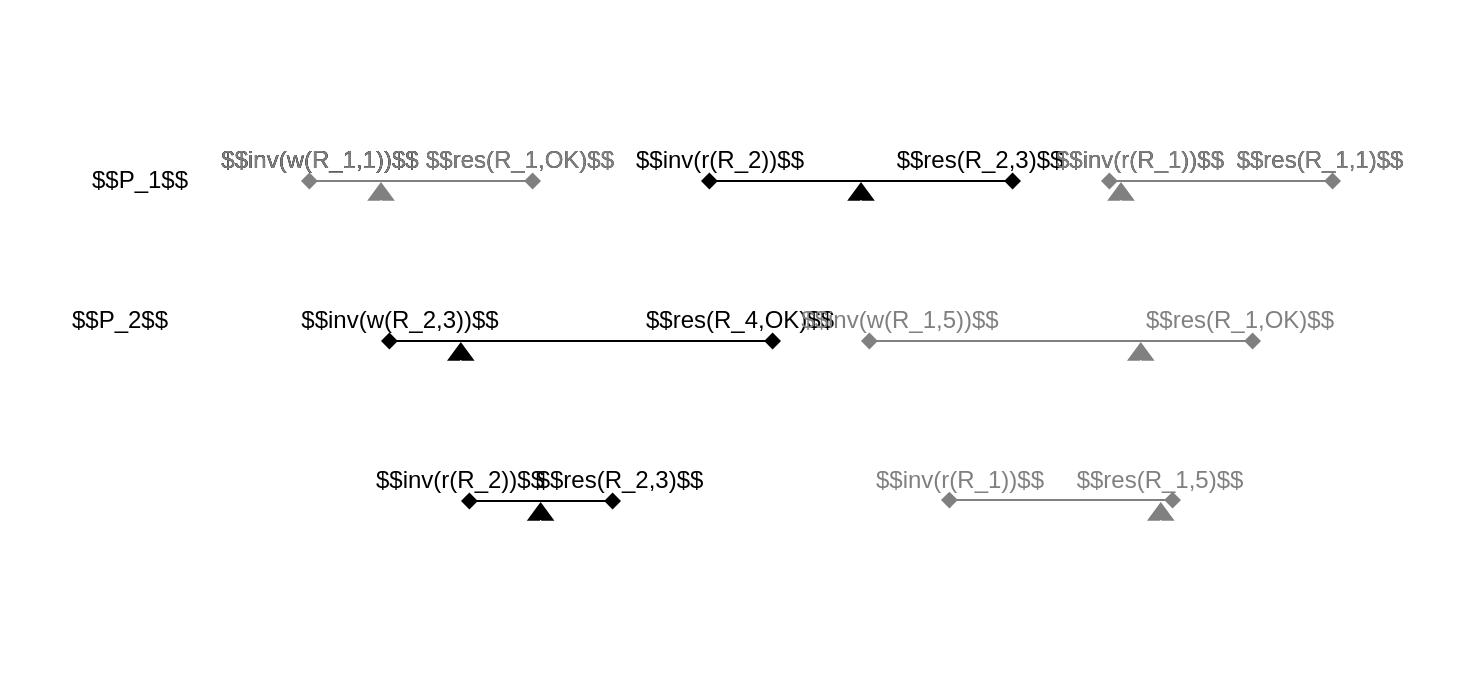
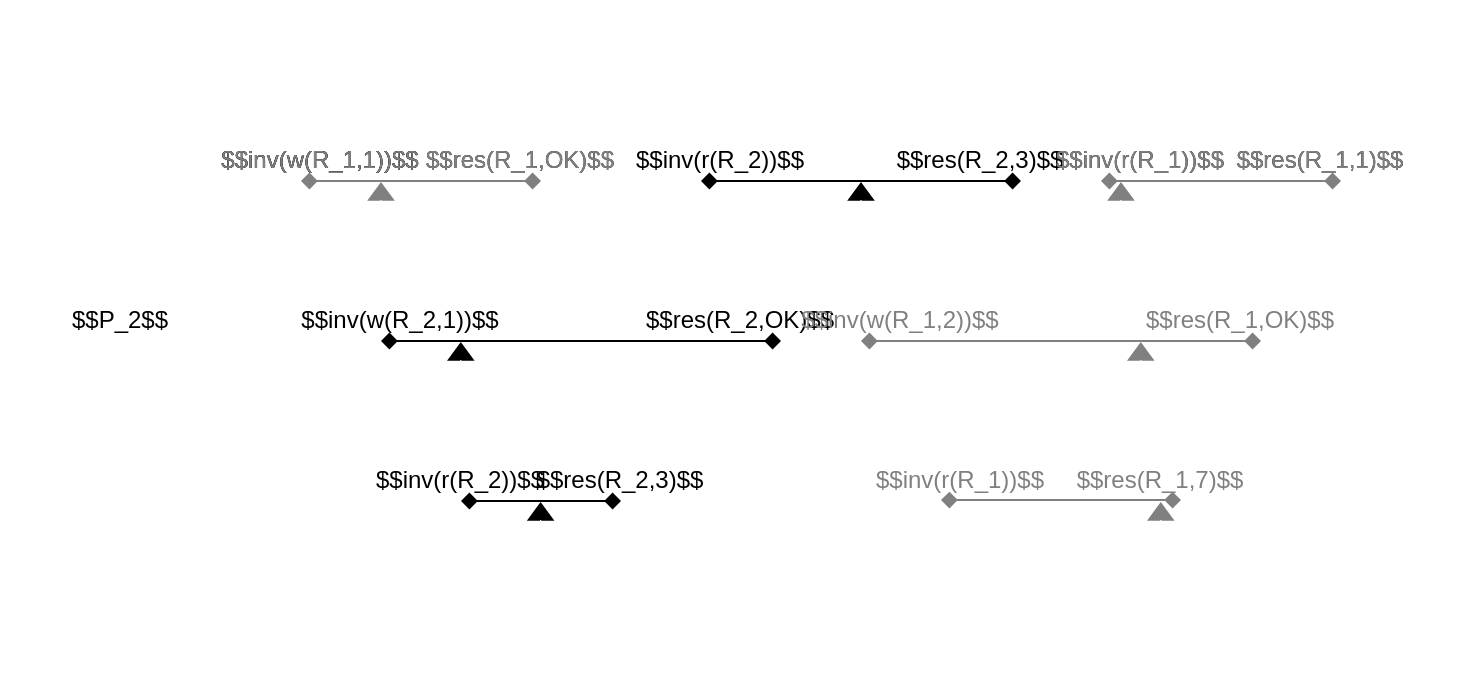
(141, 181) -> none
(401, 321) -> (401, 321)
(741, 321) -> (741, 321)
(901, 321) -> (901, 321)
(1161, 481) -> (1161, 481)
